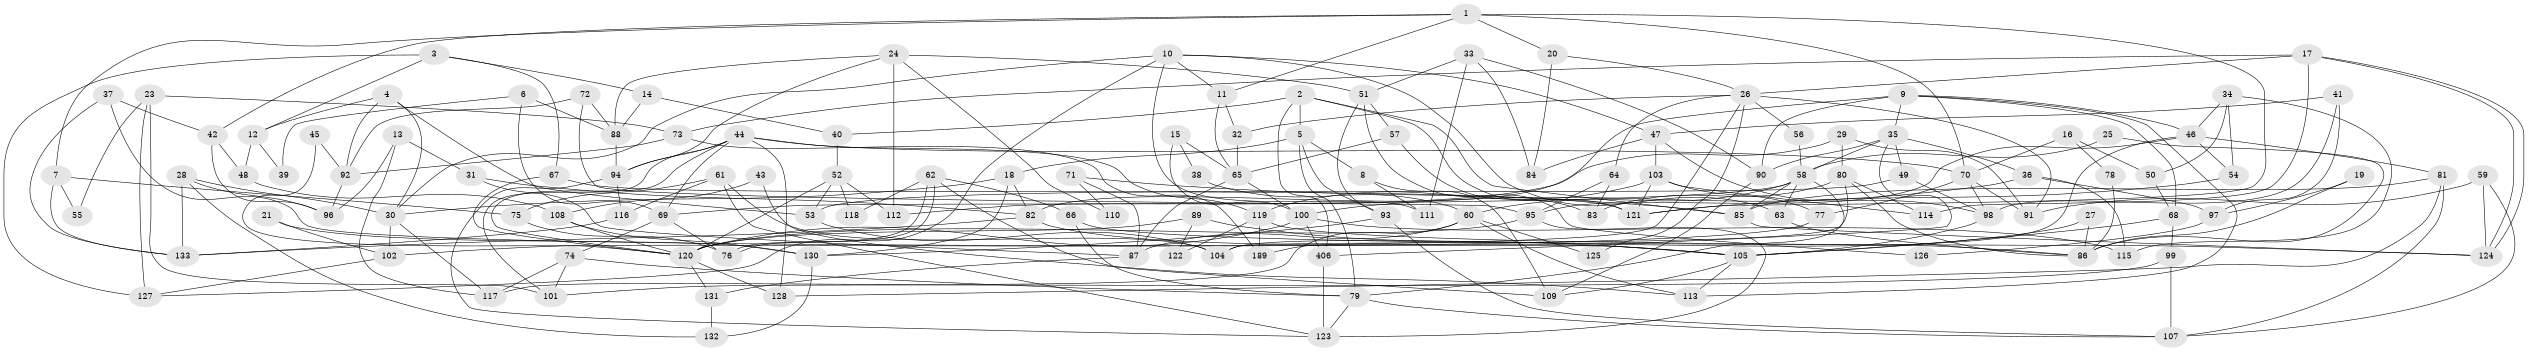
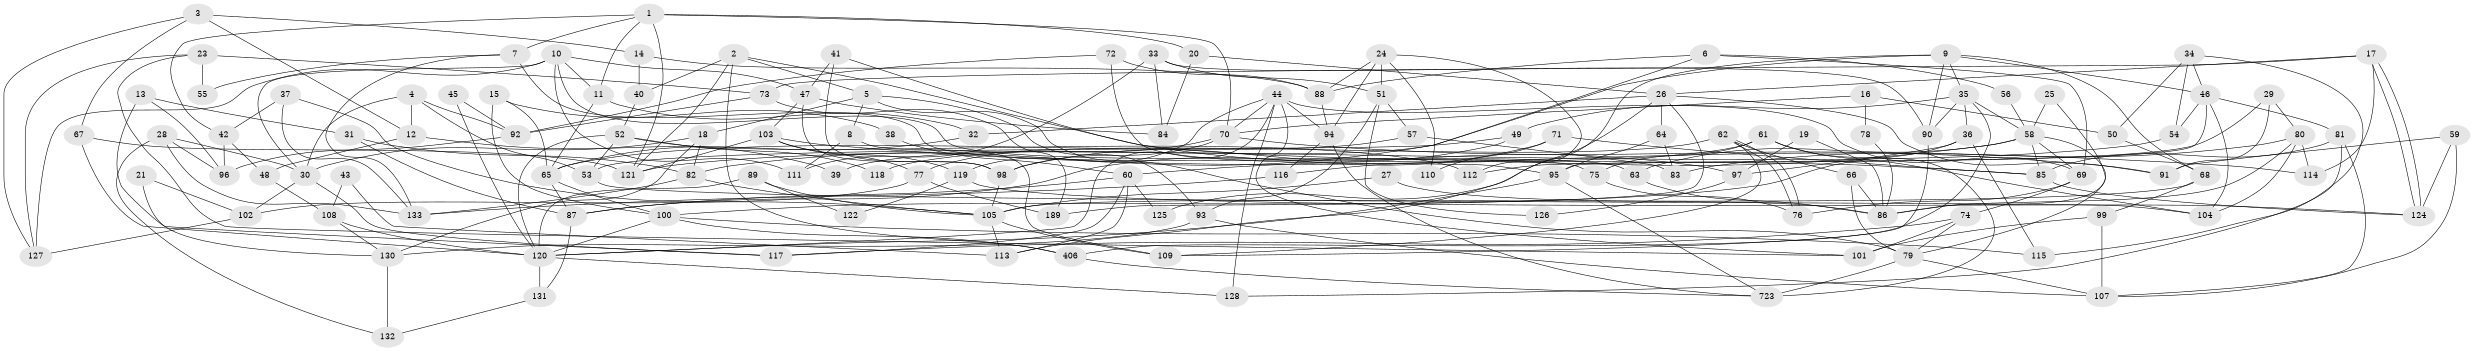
(1772, 115) -> (1913, 70)
(1260, 236) -> (984, 199)
(1324, 337) -> (1767, 297)
